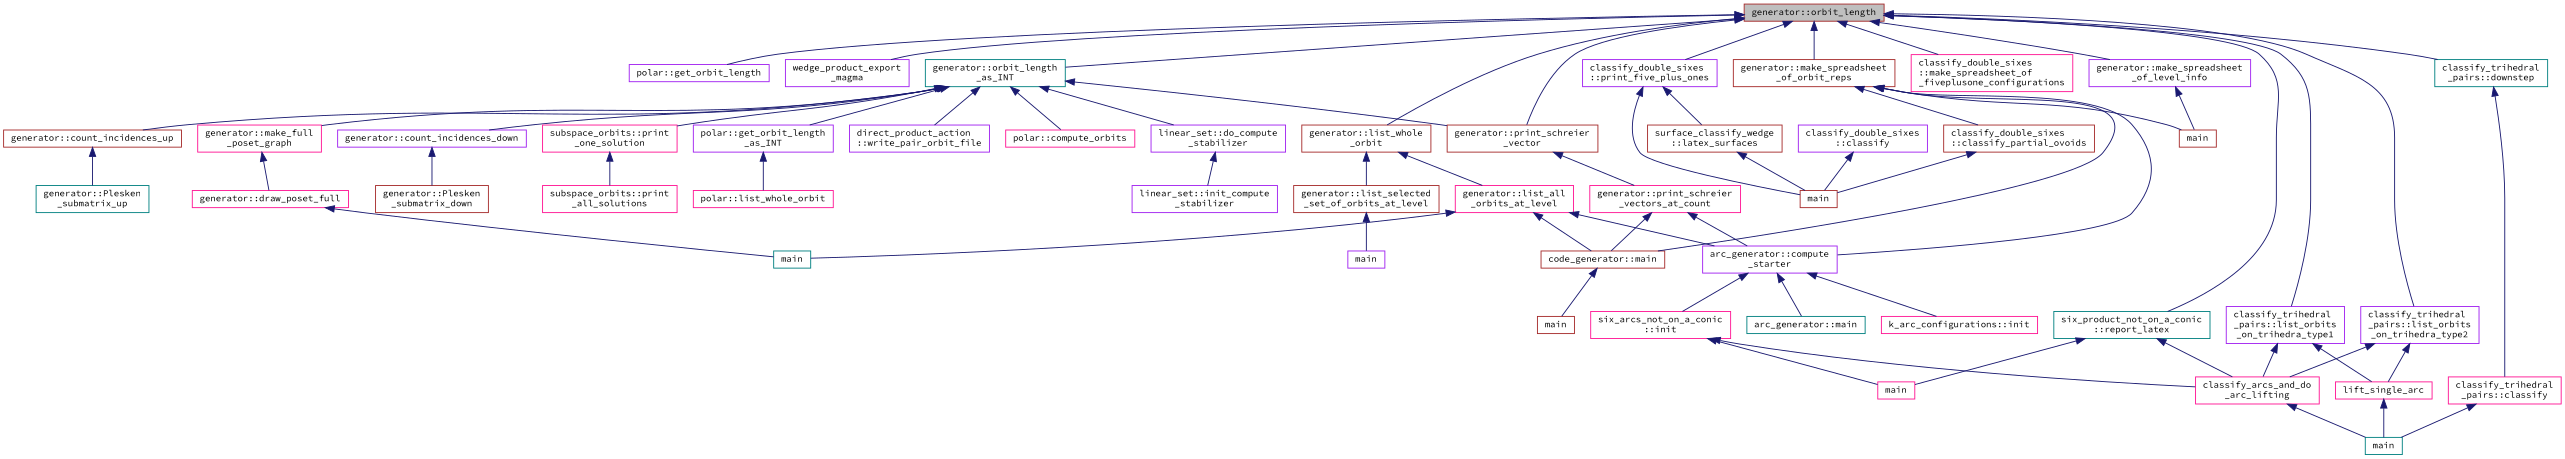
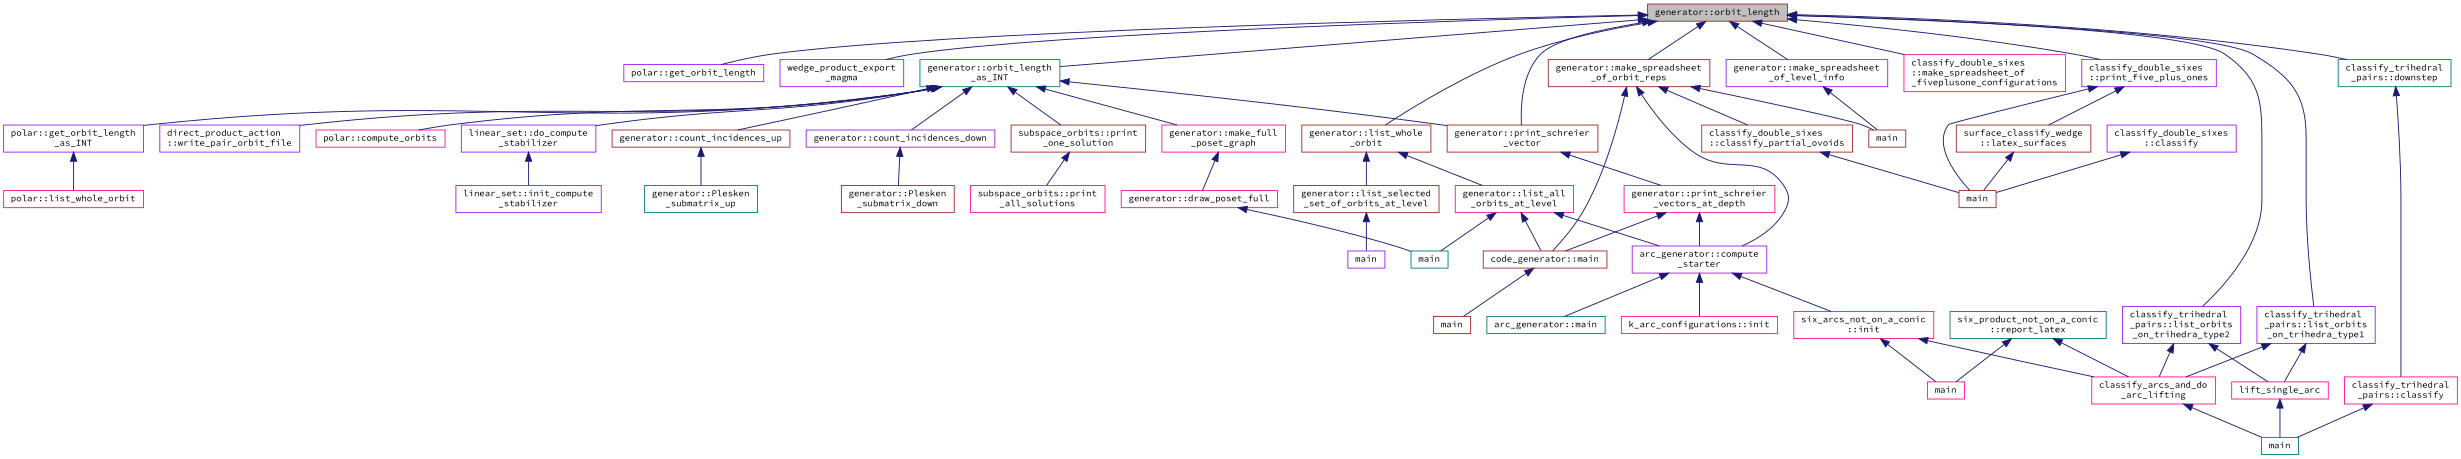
(2251, 50) -> none
(610, 139) -> (1078, 139)
(1665, 199) -> (1699, 199)
